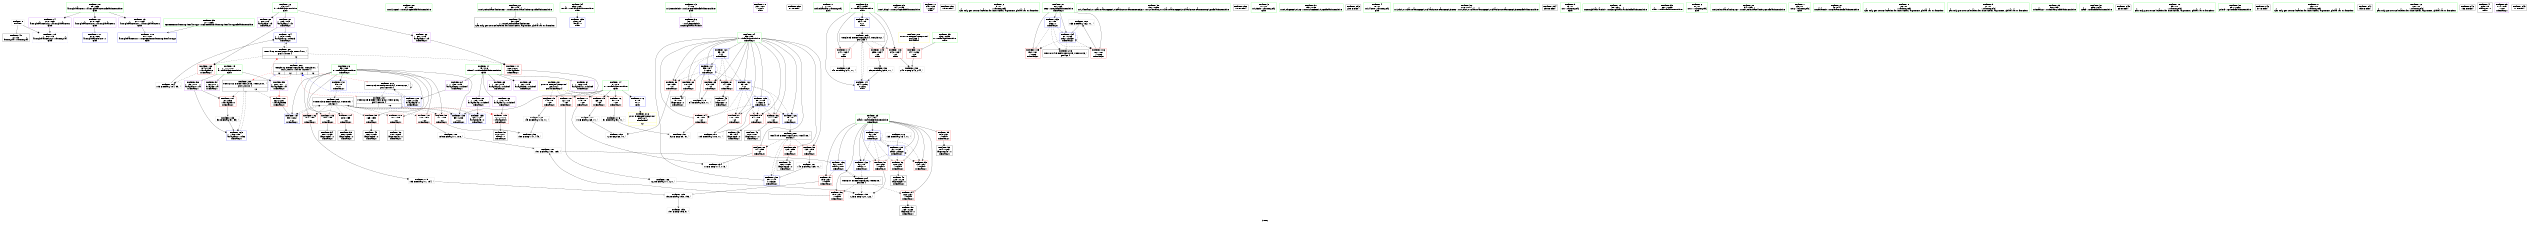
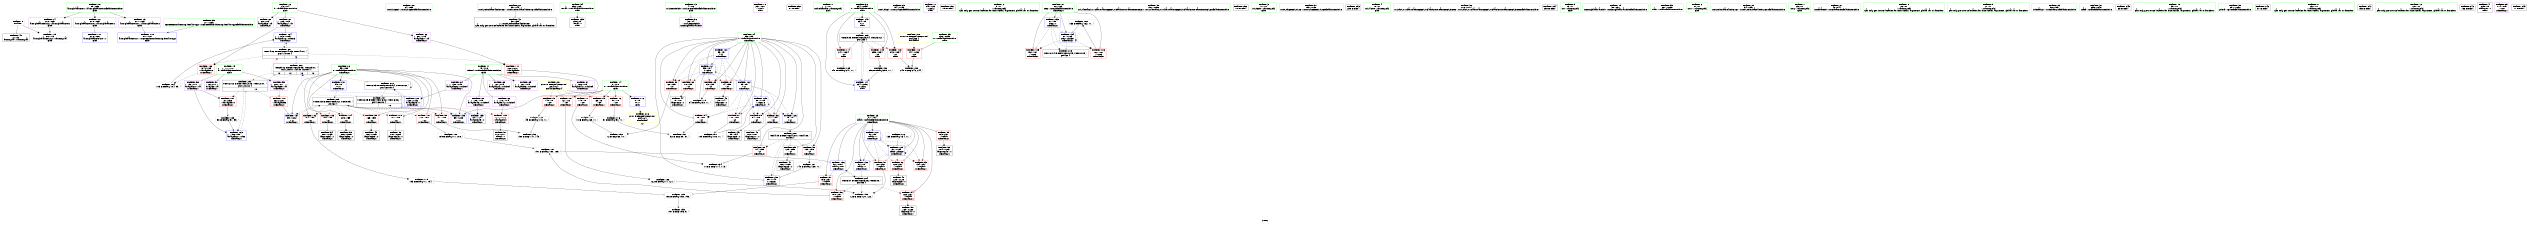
(598, 93) -> (598, 93)
